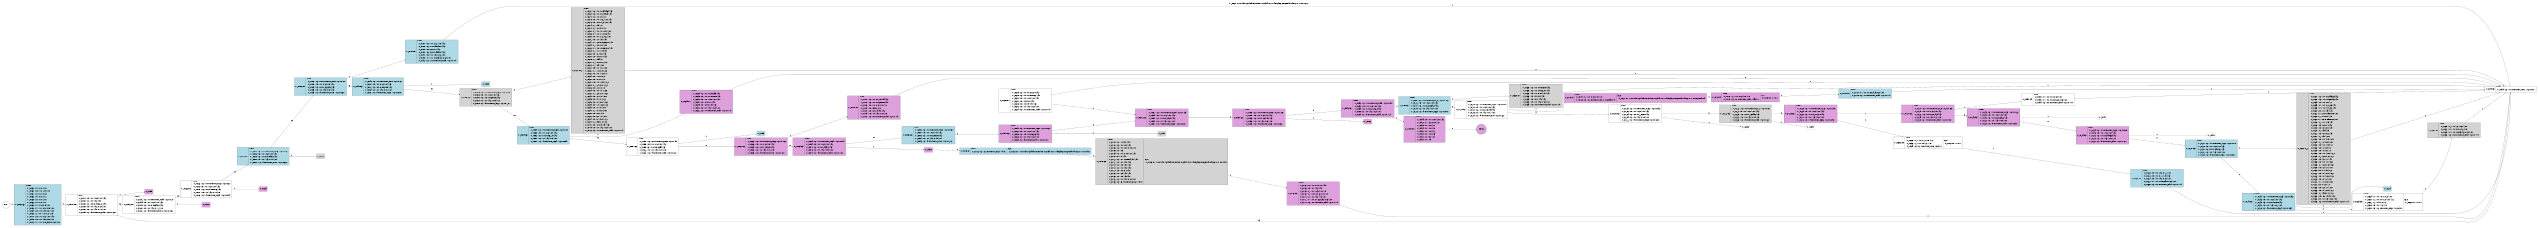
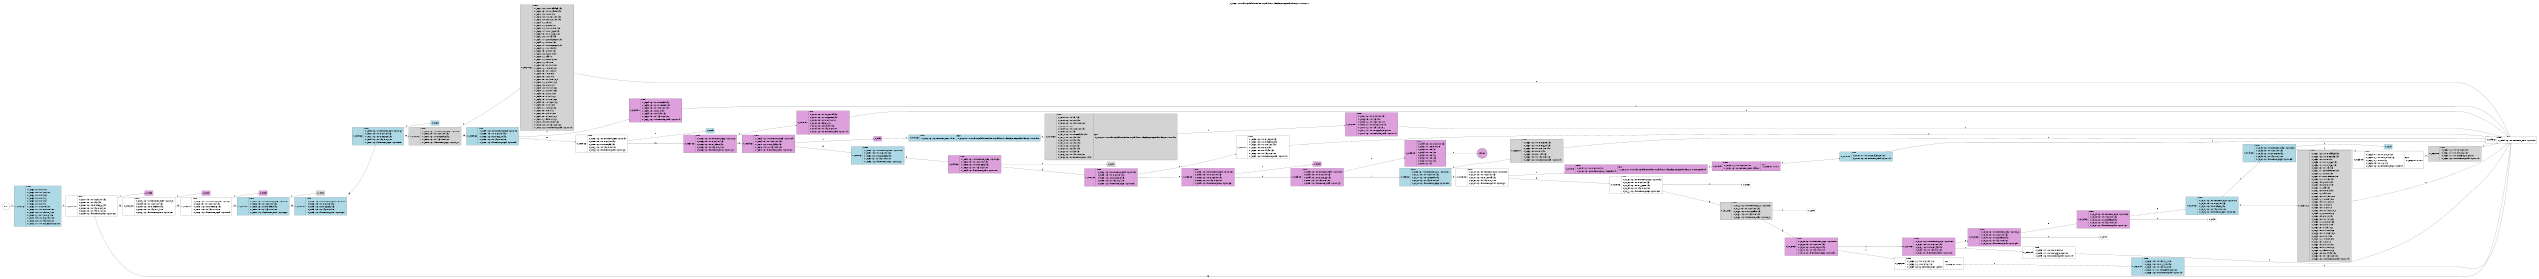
(432, 52) -> none
(1093, 109) -> (1187, 166)
